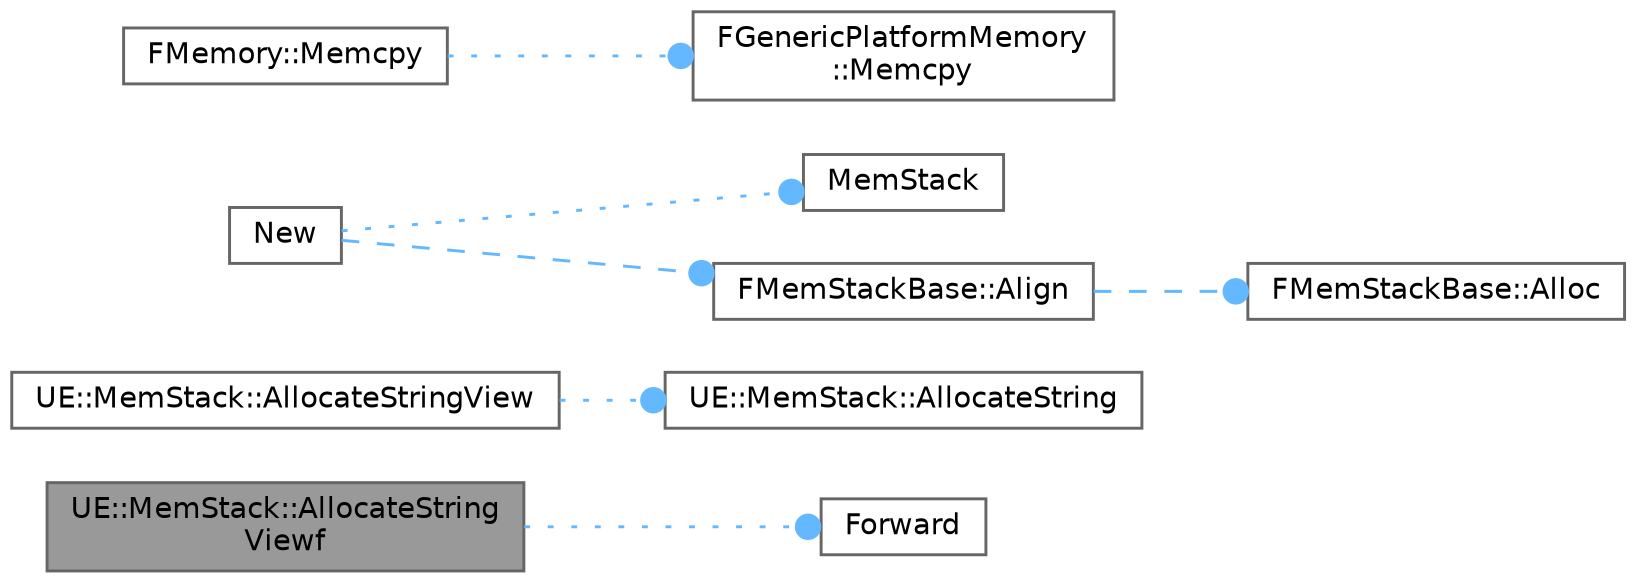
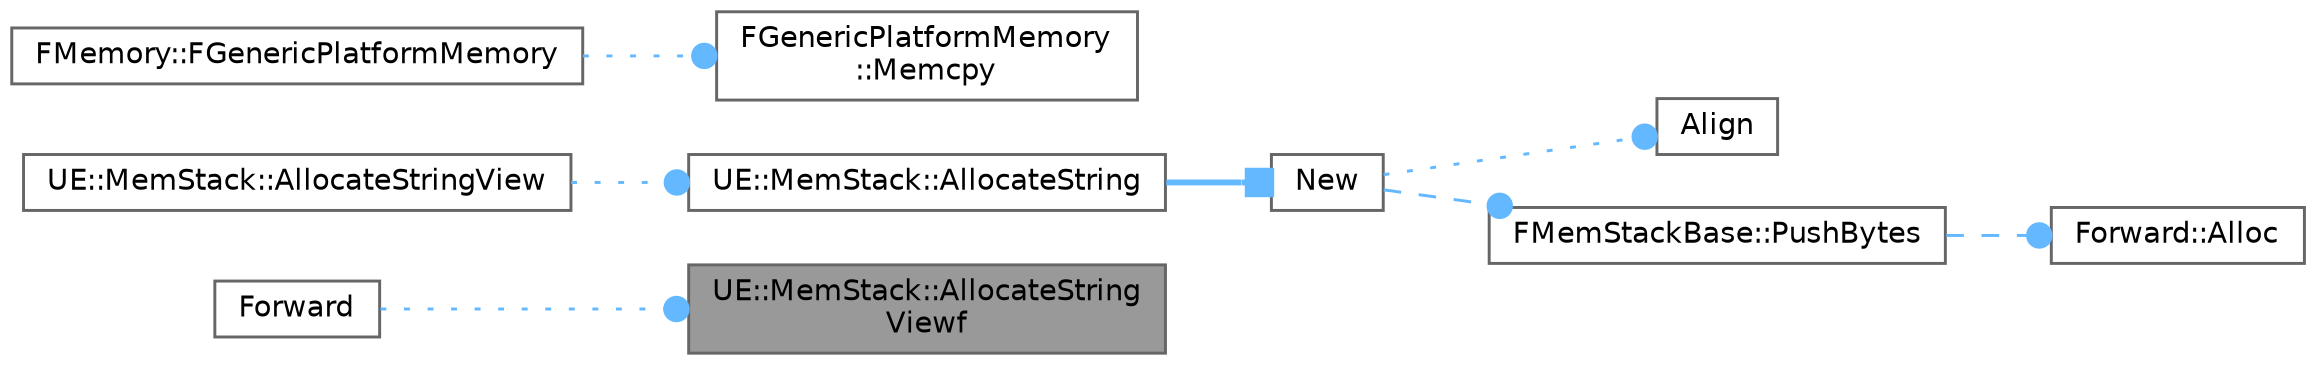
(285, 56) -> (297, 56)
(904, 182) -> (1717, 127)
none -> (1204, 182)
(904, 291) -> (1717, 235)
(1436, 291) -> (2178, 235)
(660, 527) -> (522, 309)
